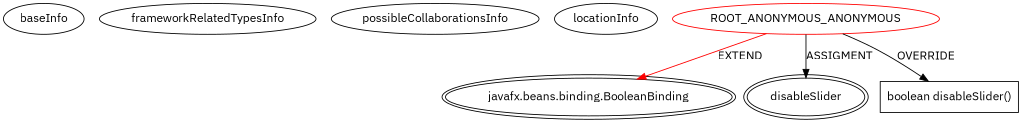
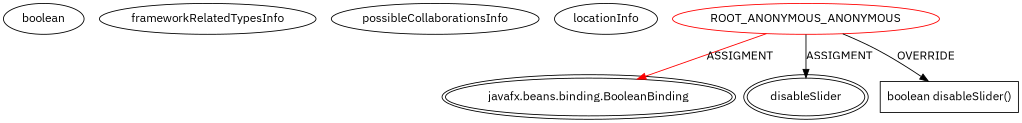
(44, 19) -> (44, 19)
(740, 56) -> (740, 56)
